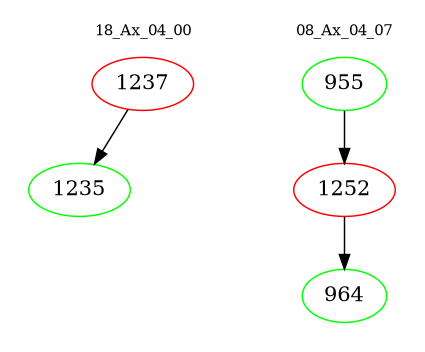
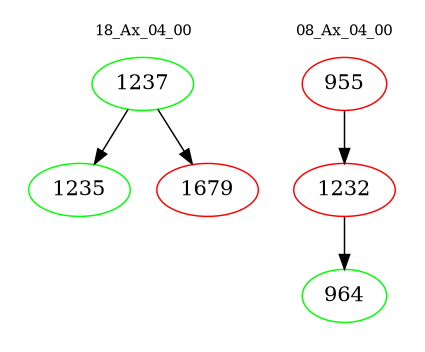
(344, 32) -> (344, 32)
(143, 84) -> (143, 84)
(344, 84) -> (344, 84)
none -> (208, 190)
(344, 190) -> (344, 190)
